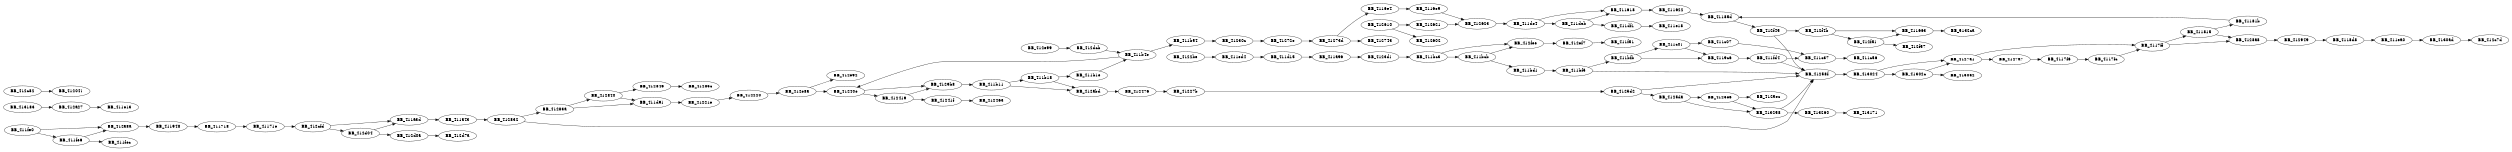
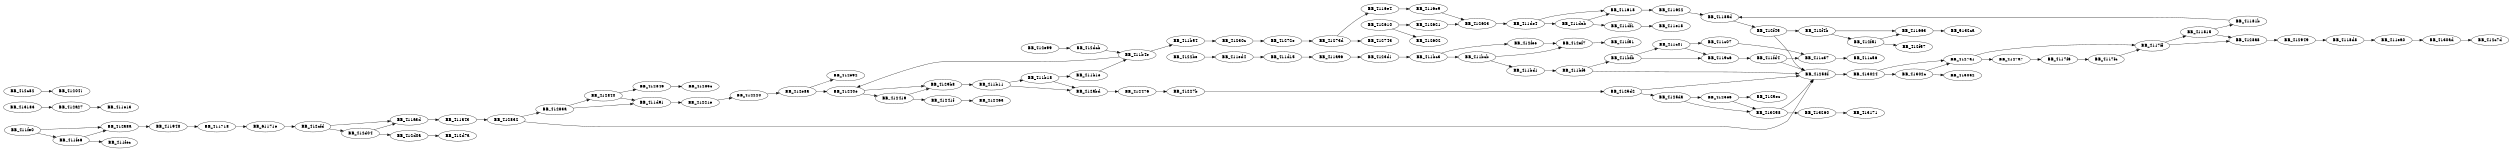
(1500, 51) -> (1527, 54)
(265, 127) -> (265, 127)
